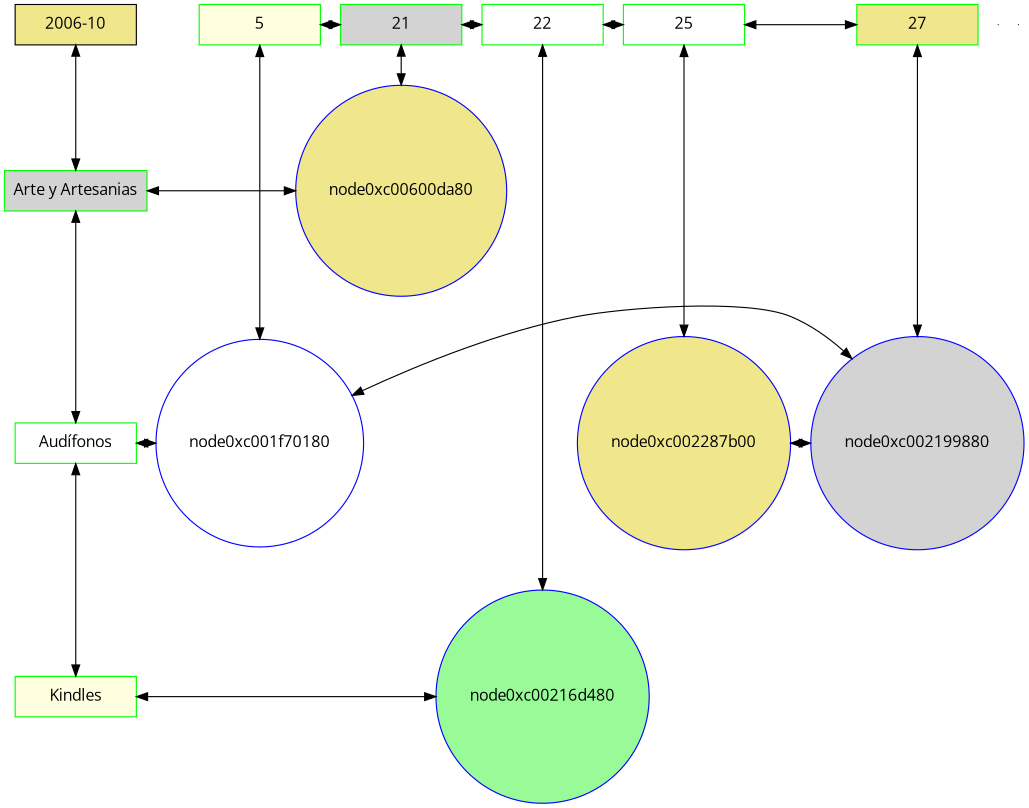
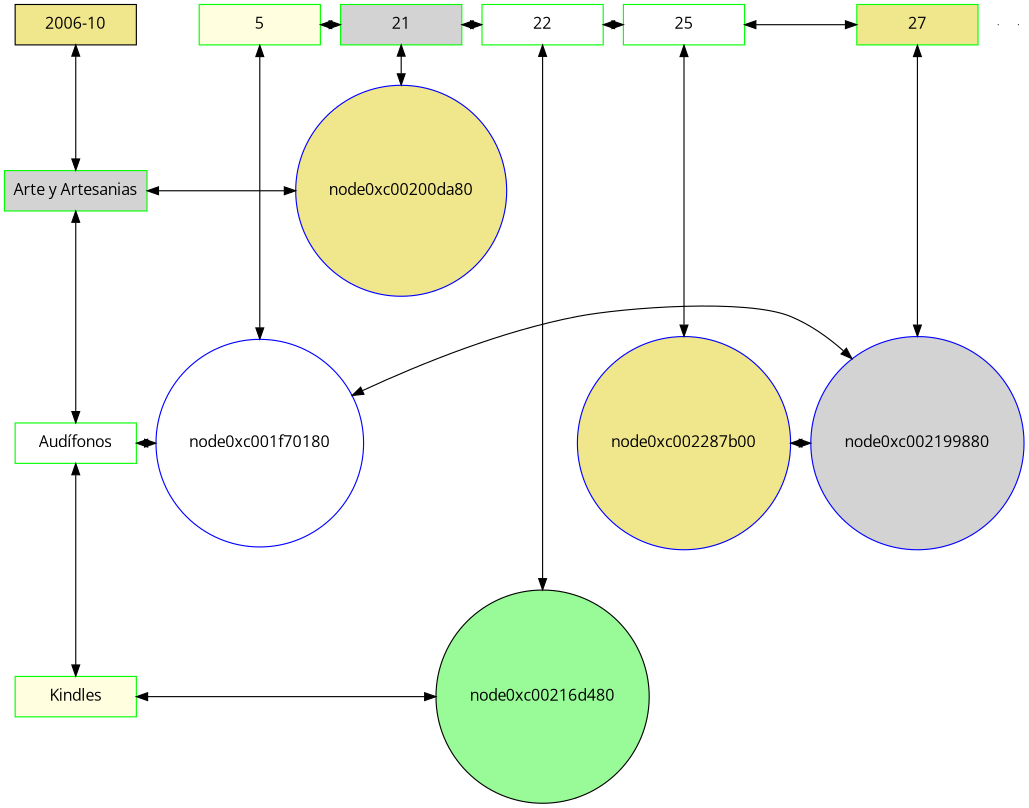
(401, 191) -> (401, 191)
(543, 697) -> (543, 697)
